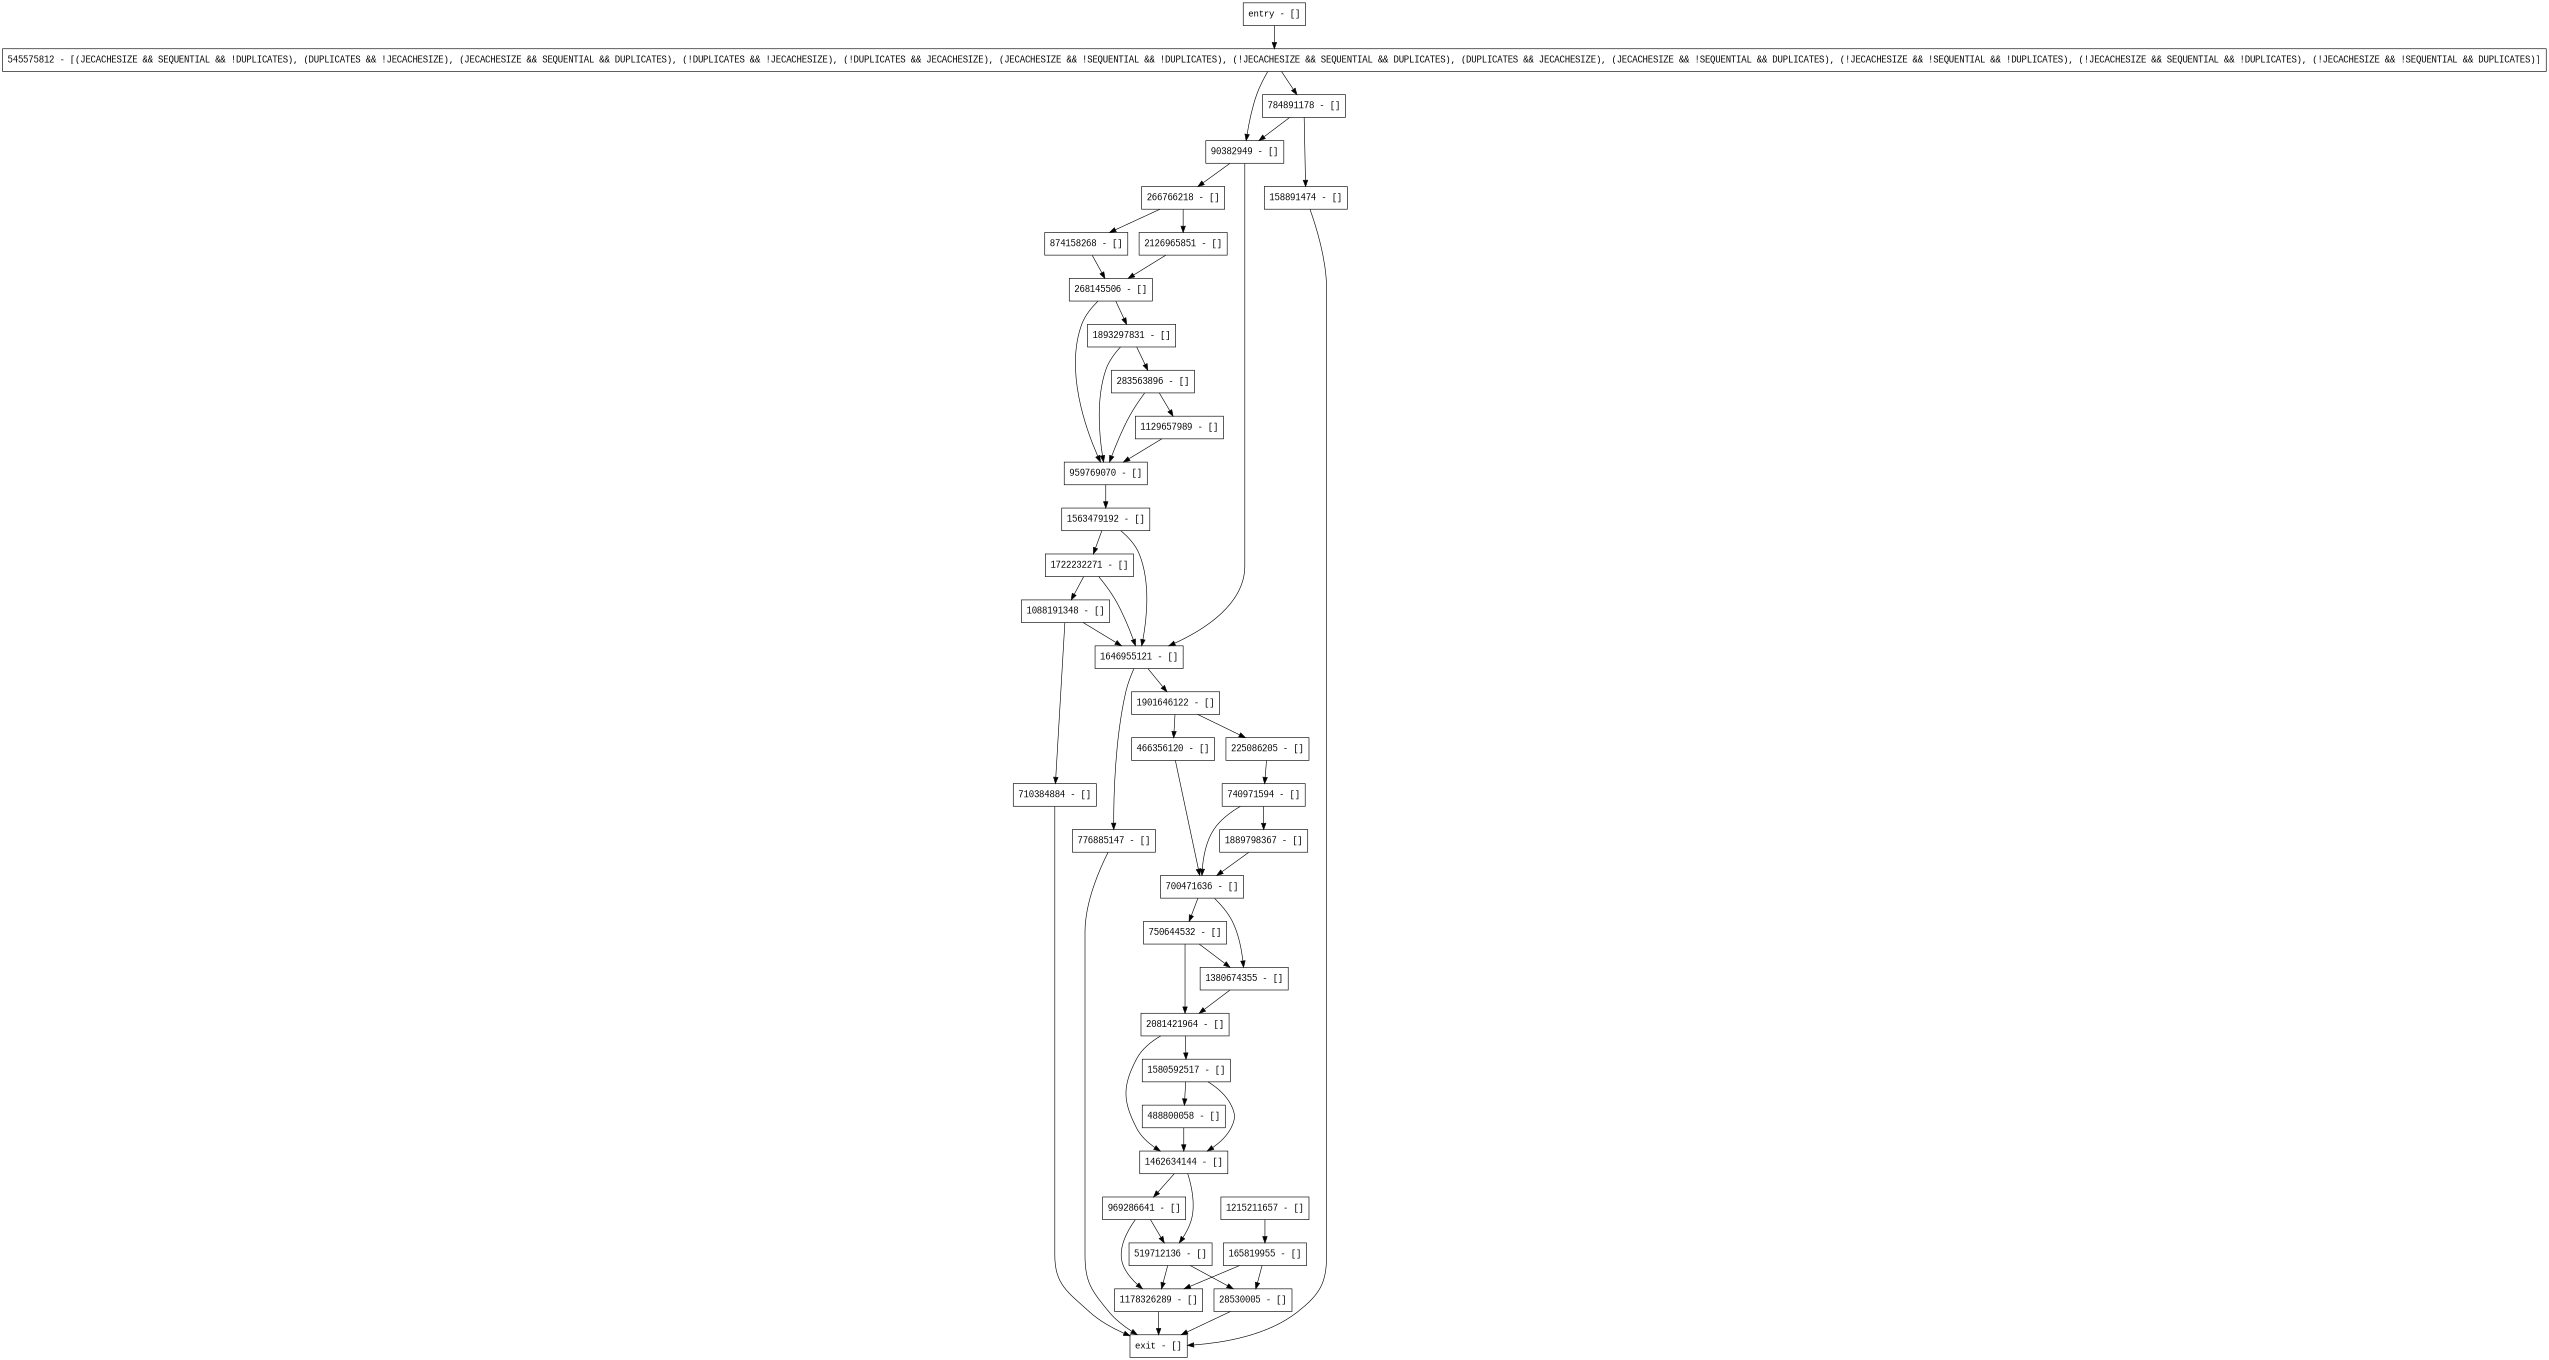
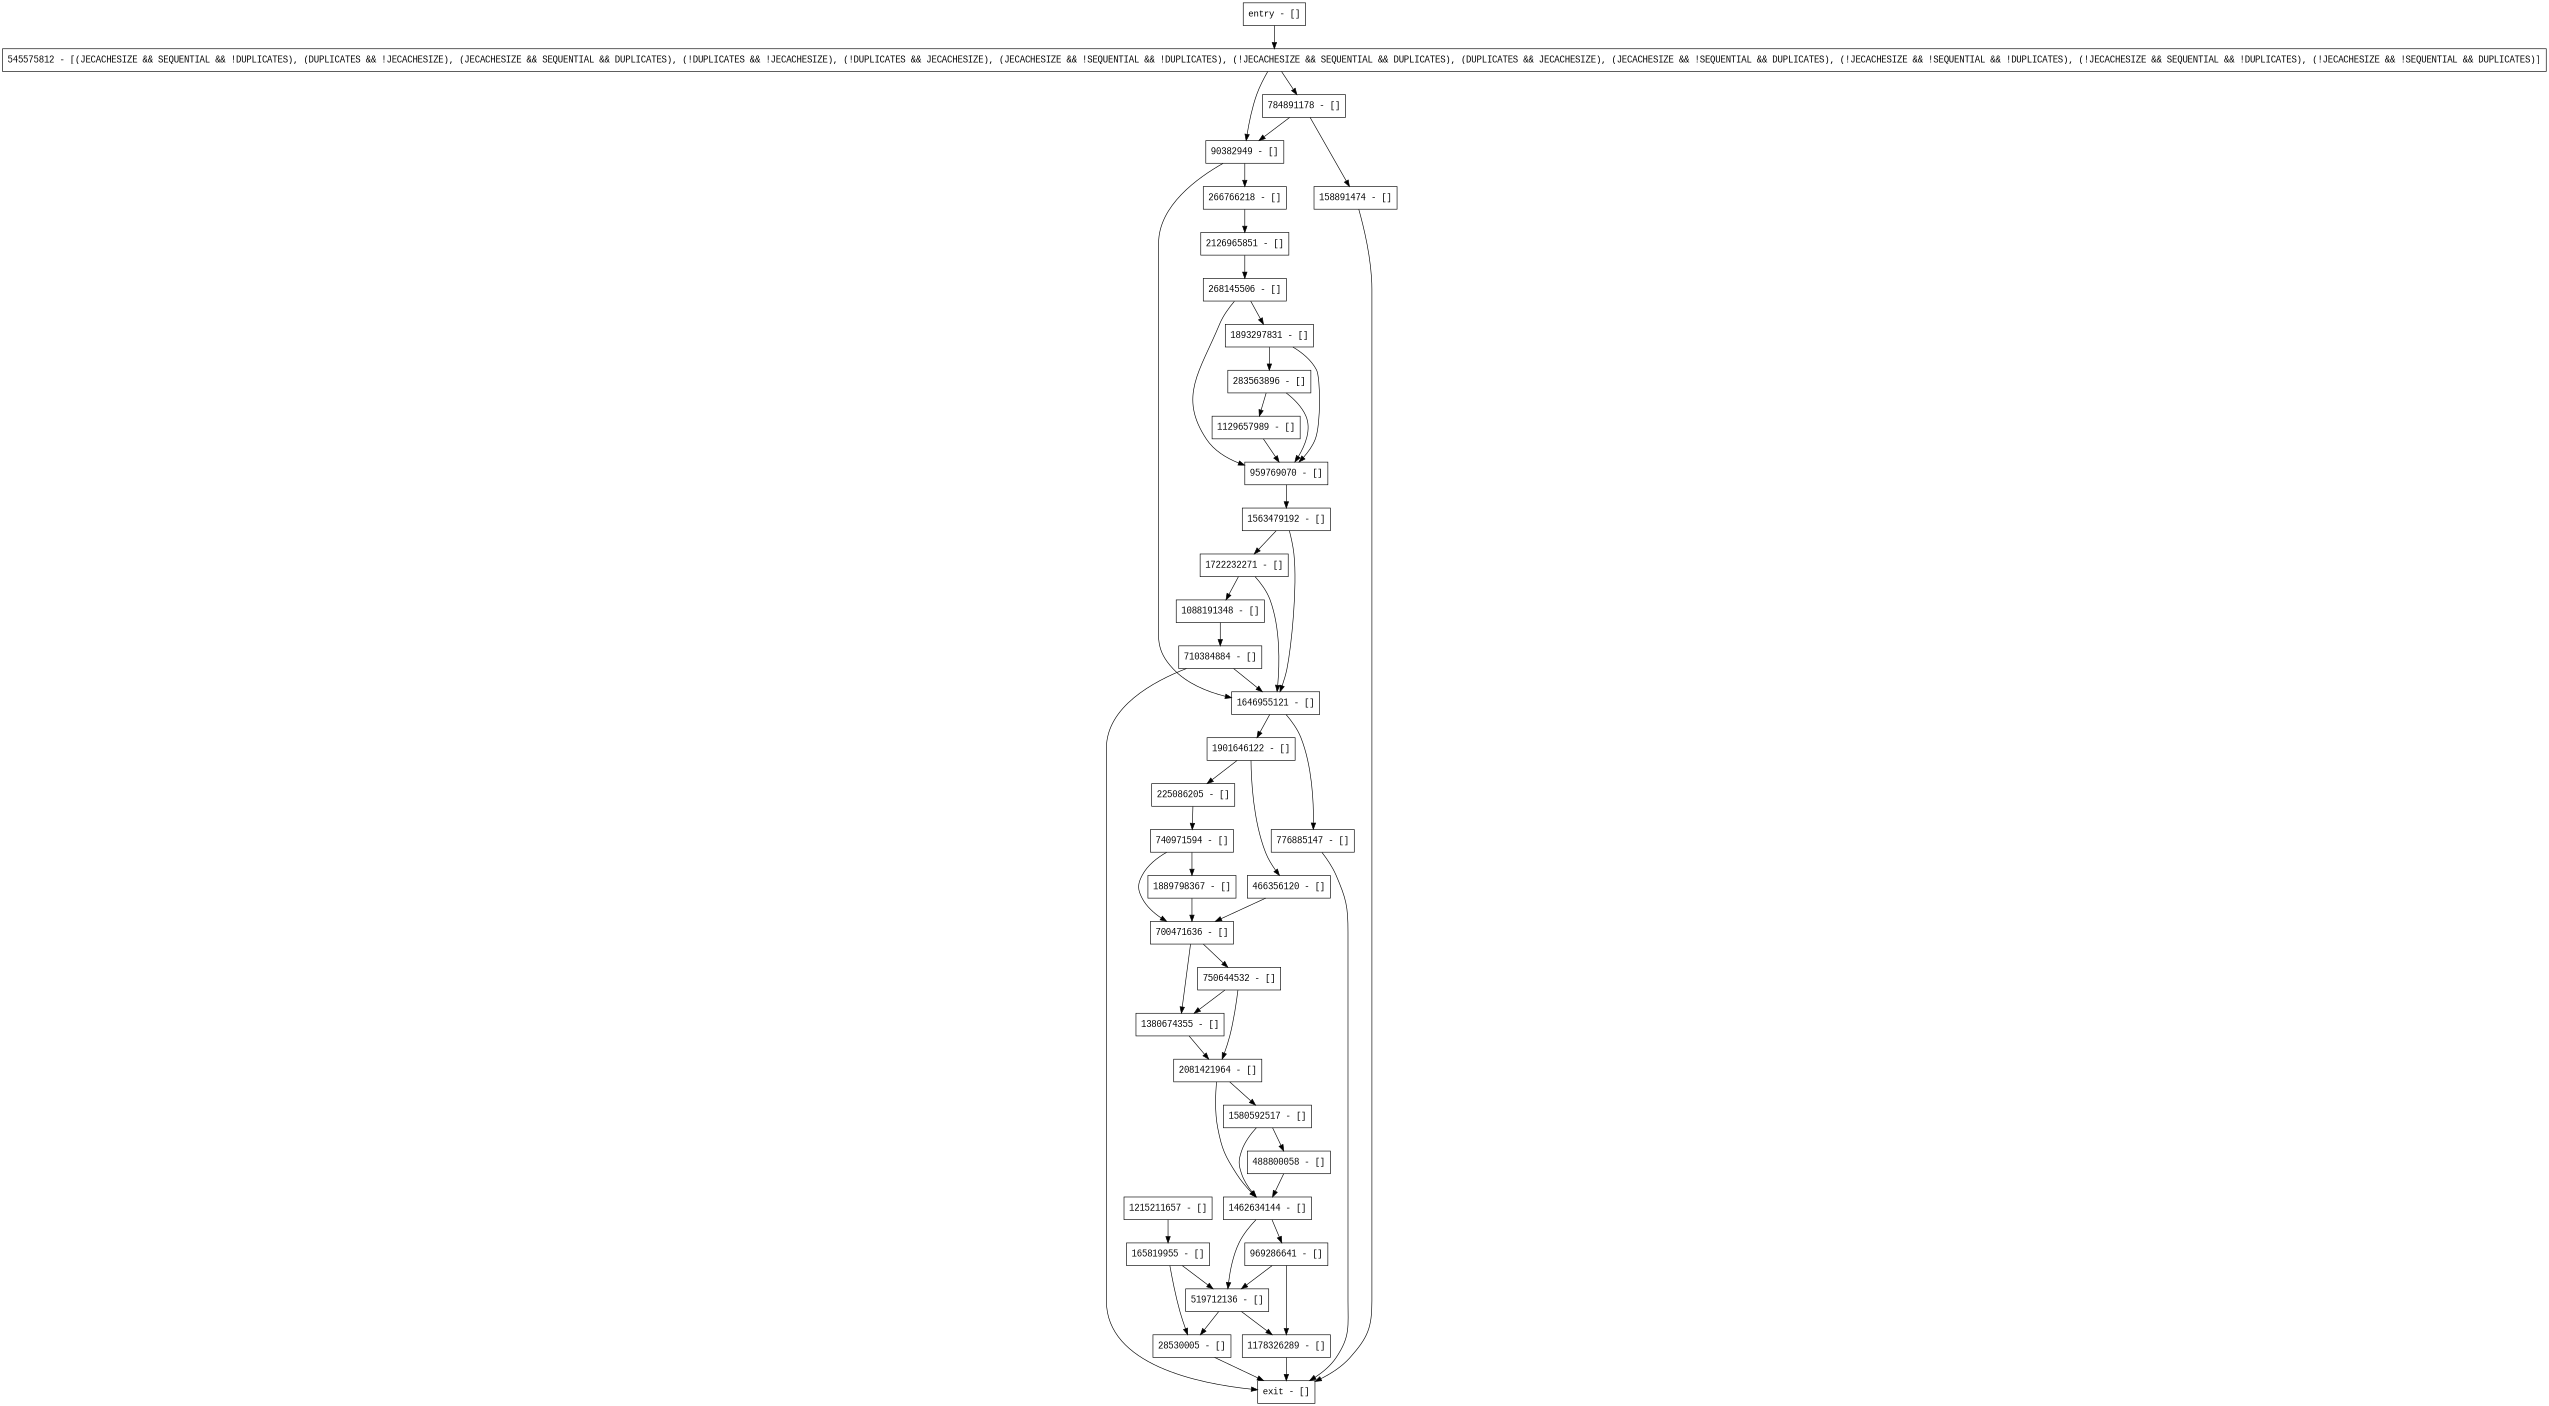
(1086, 244) -> none
(1099, 632) -> (1246, 678)
(1217, 1275) -> (1195, 1275)
